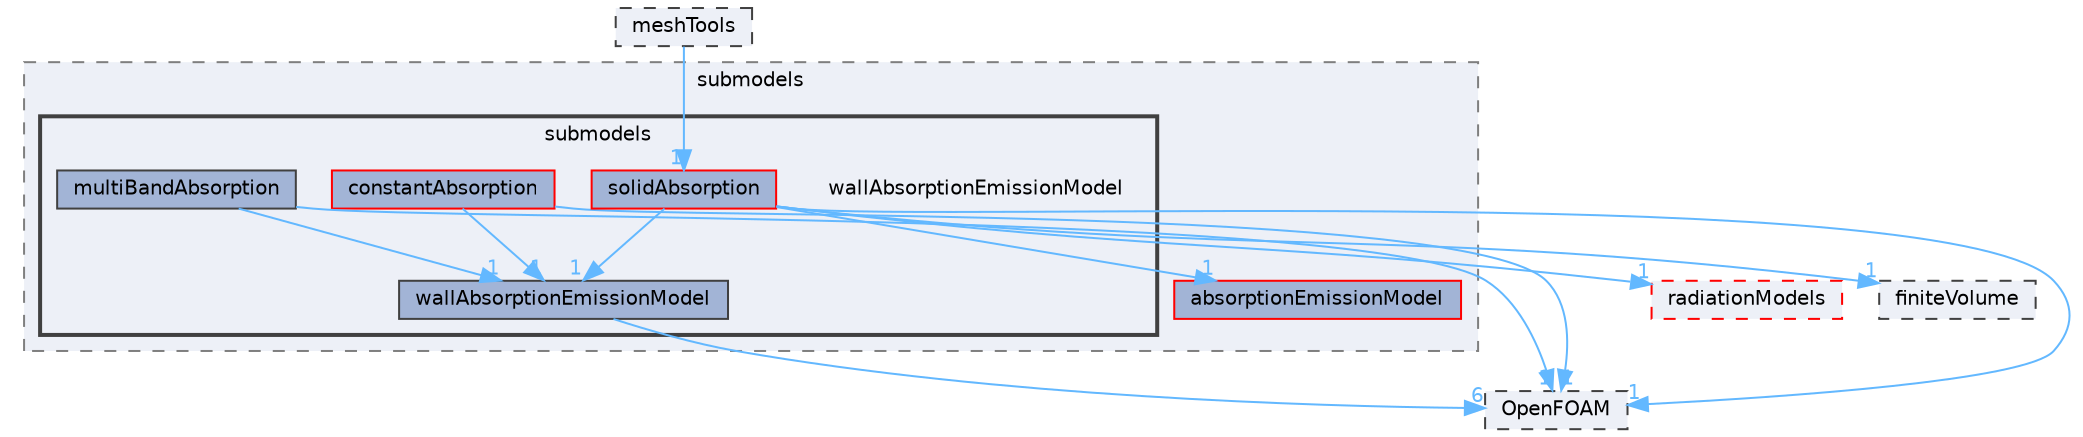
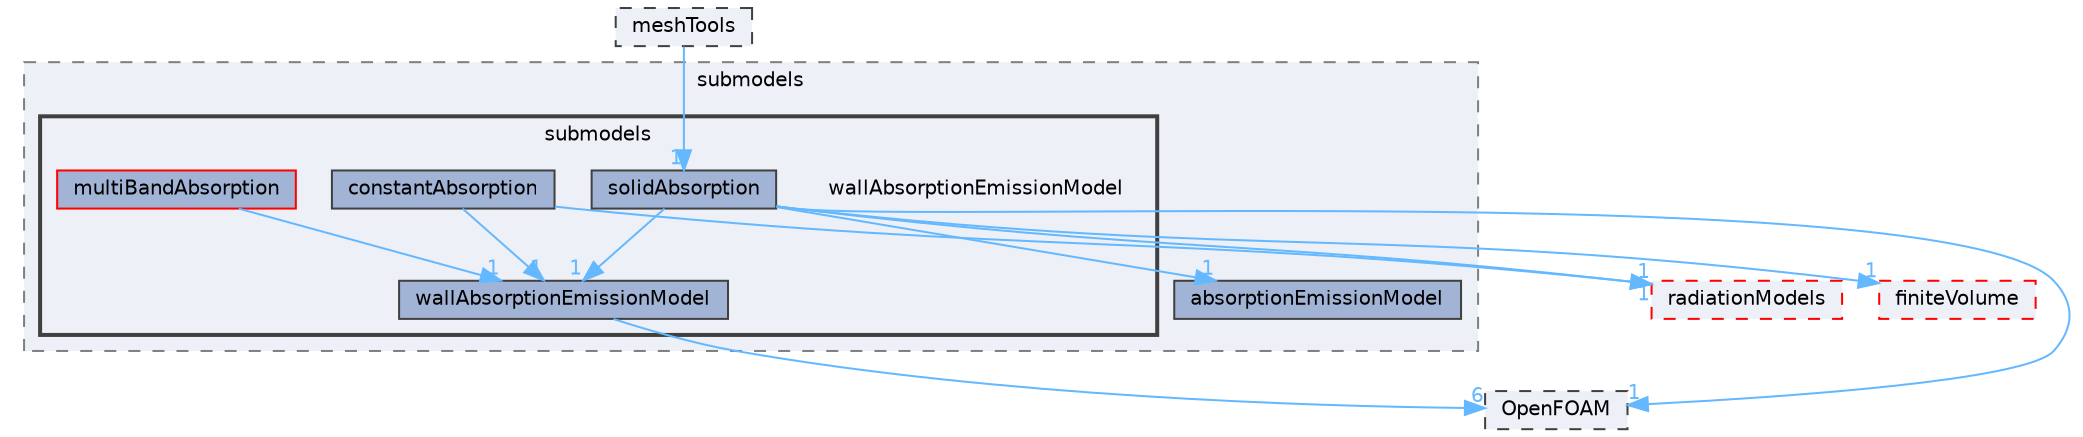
(176, 190) -> (176, 190)
(443, 190) -> (443, 190)
(684, 190) -> (684, 190)
(1101, 221) -> (823, 229)
(949, 225) -> none
(1318, 300) -> (1318, 300)
(1957, 300) -> (1957, 300)
